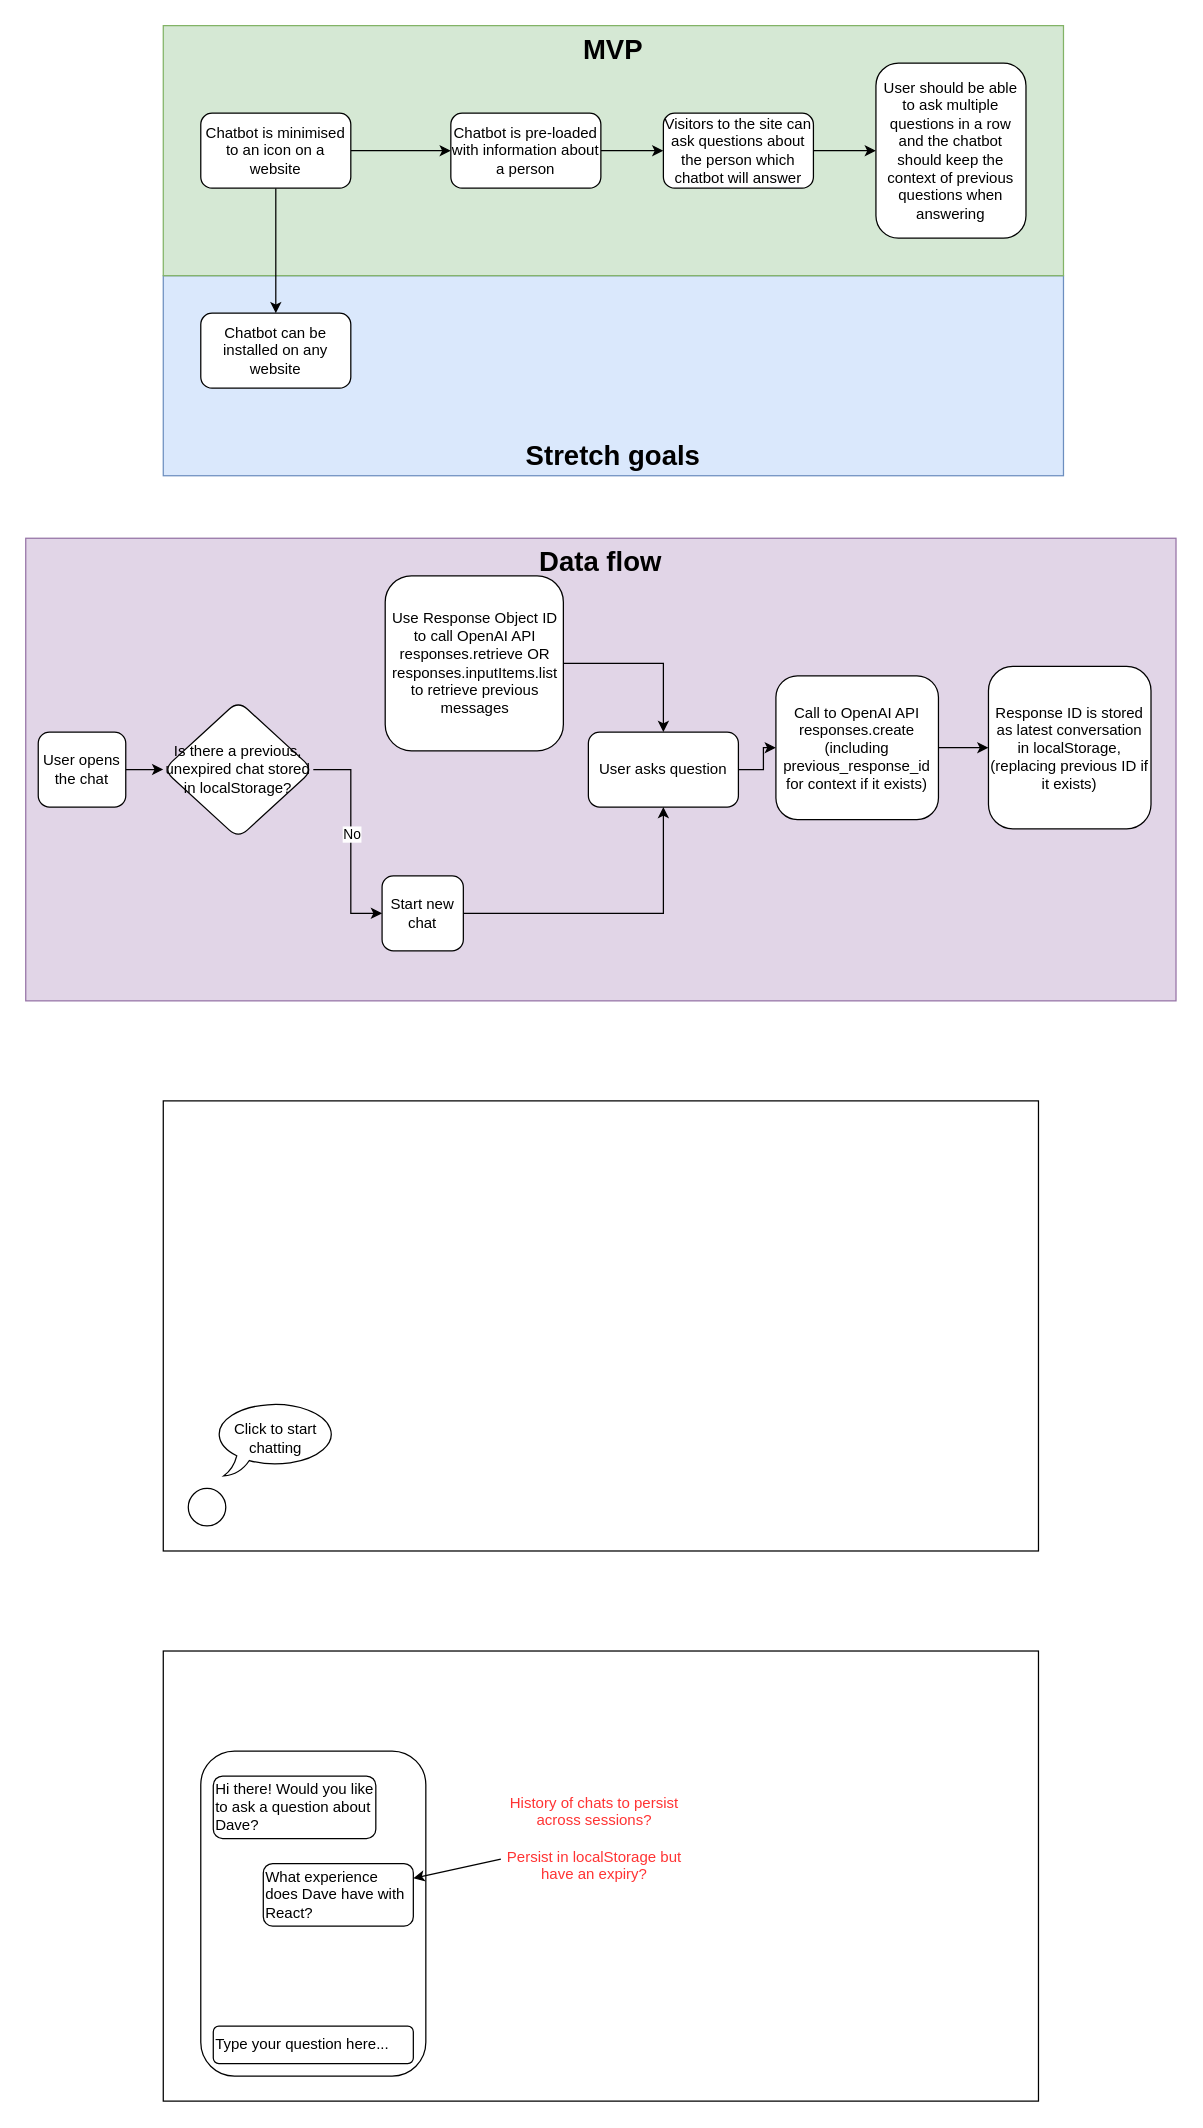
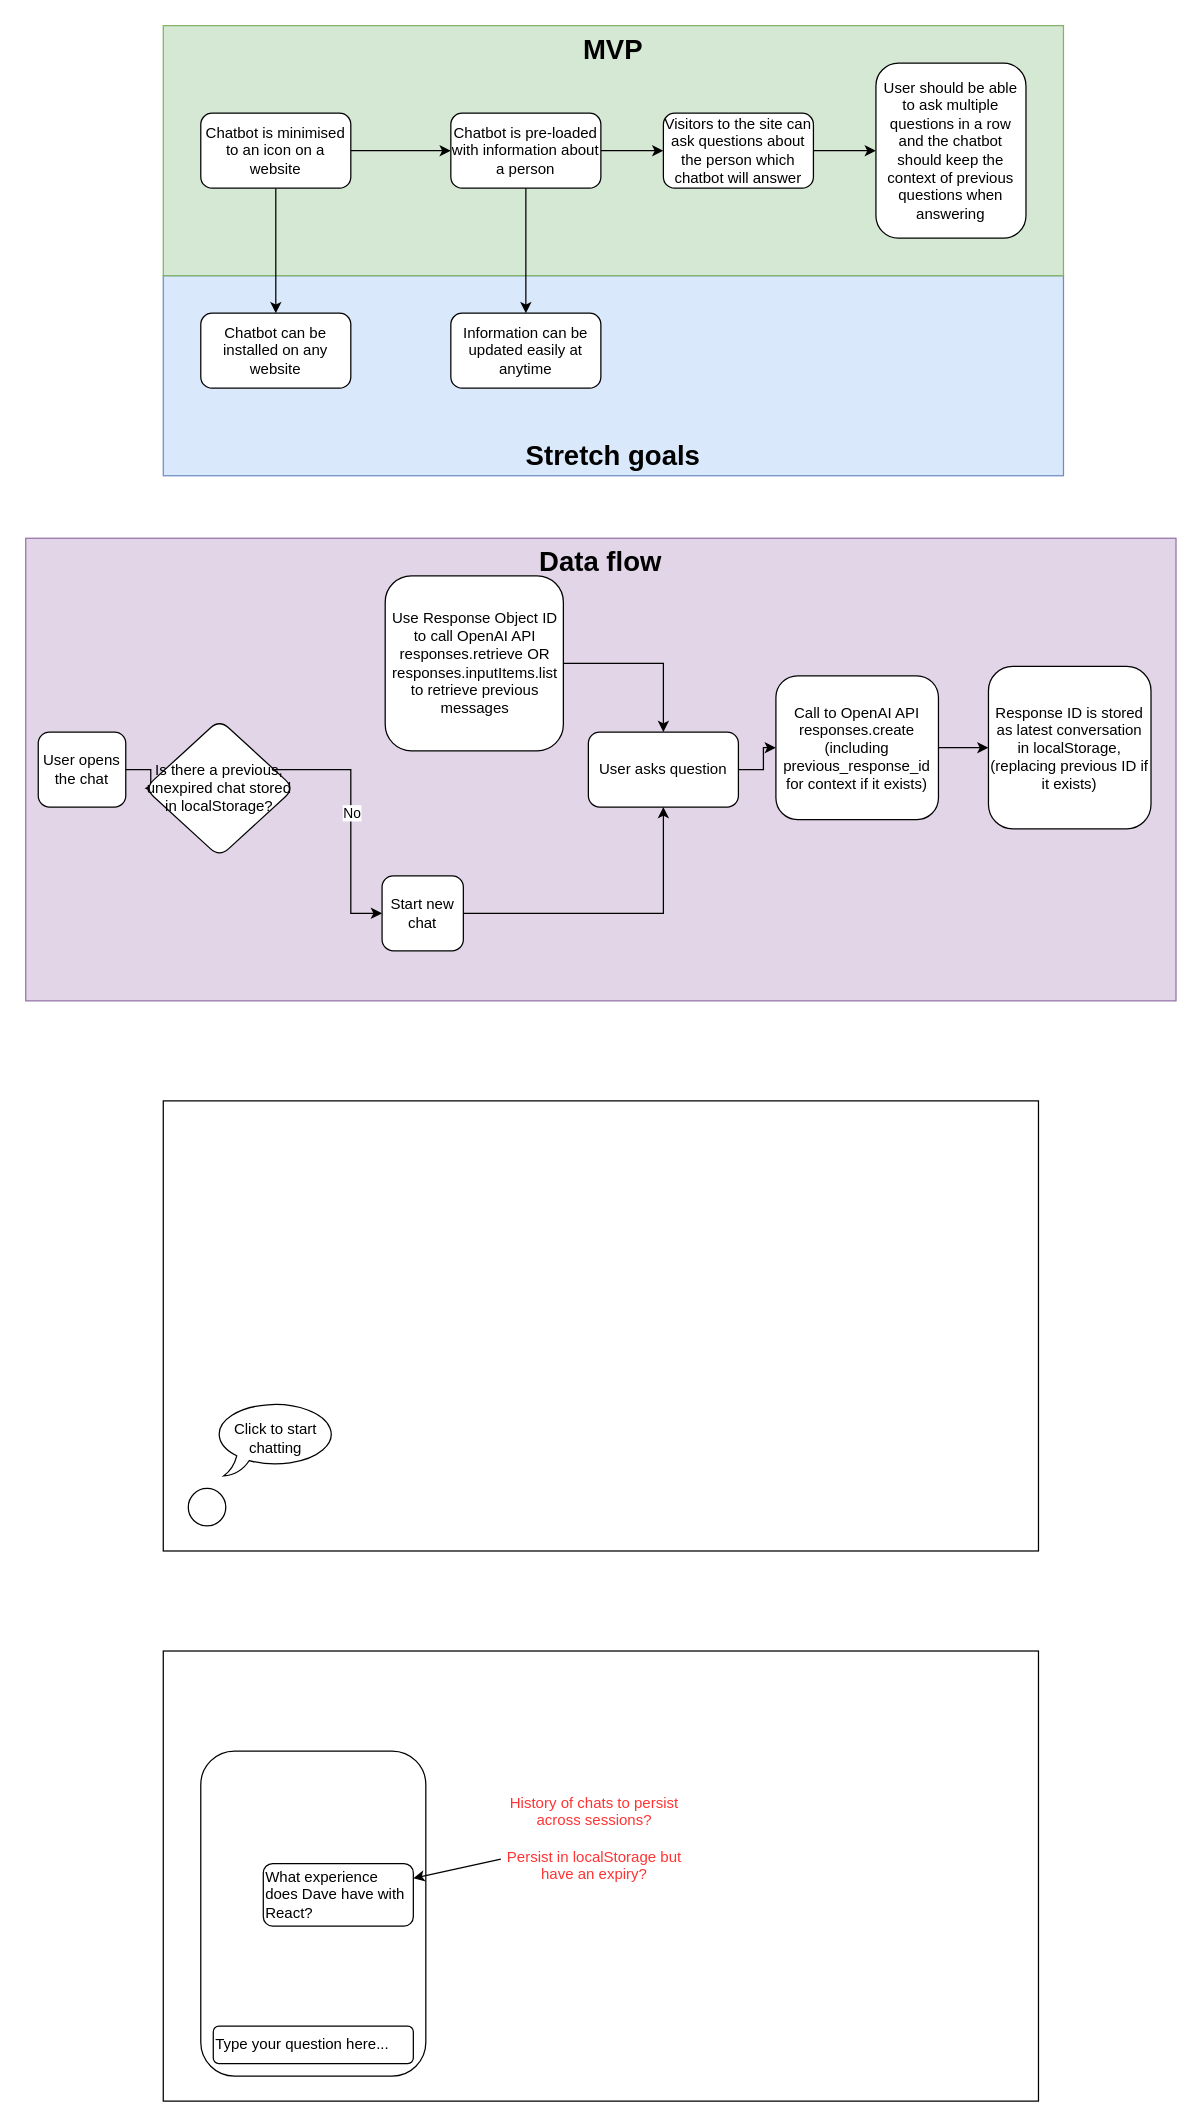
none -> (526, 246)
none -> (526, 351)
(238, 769) -> (219, 788)
(294, 1807) -> none
